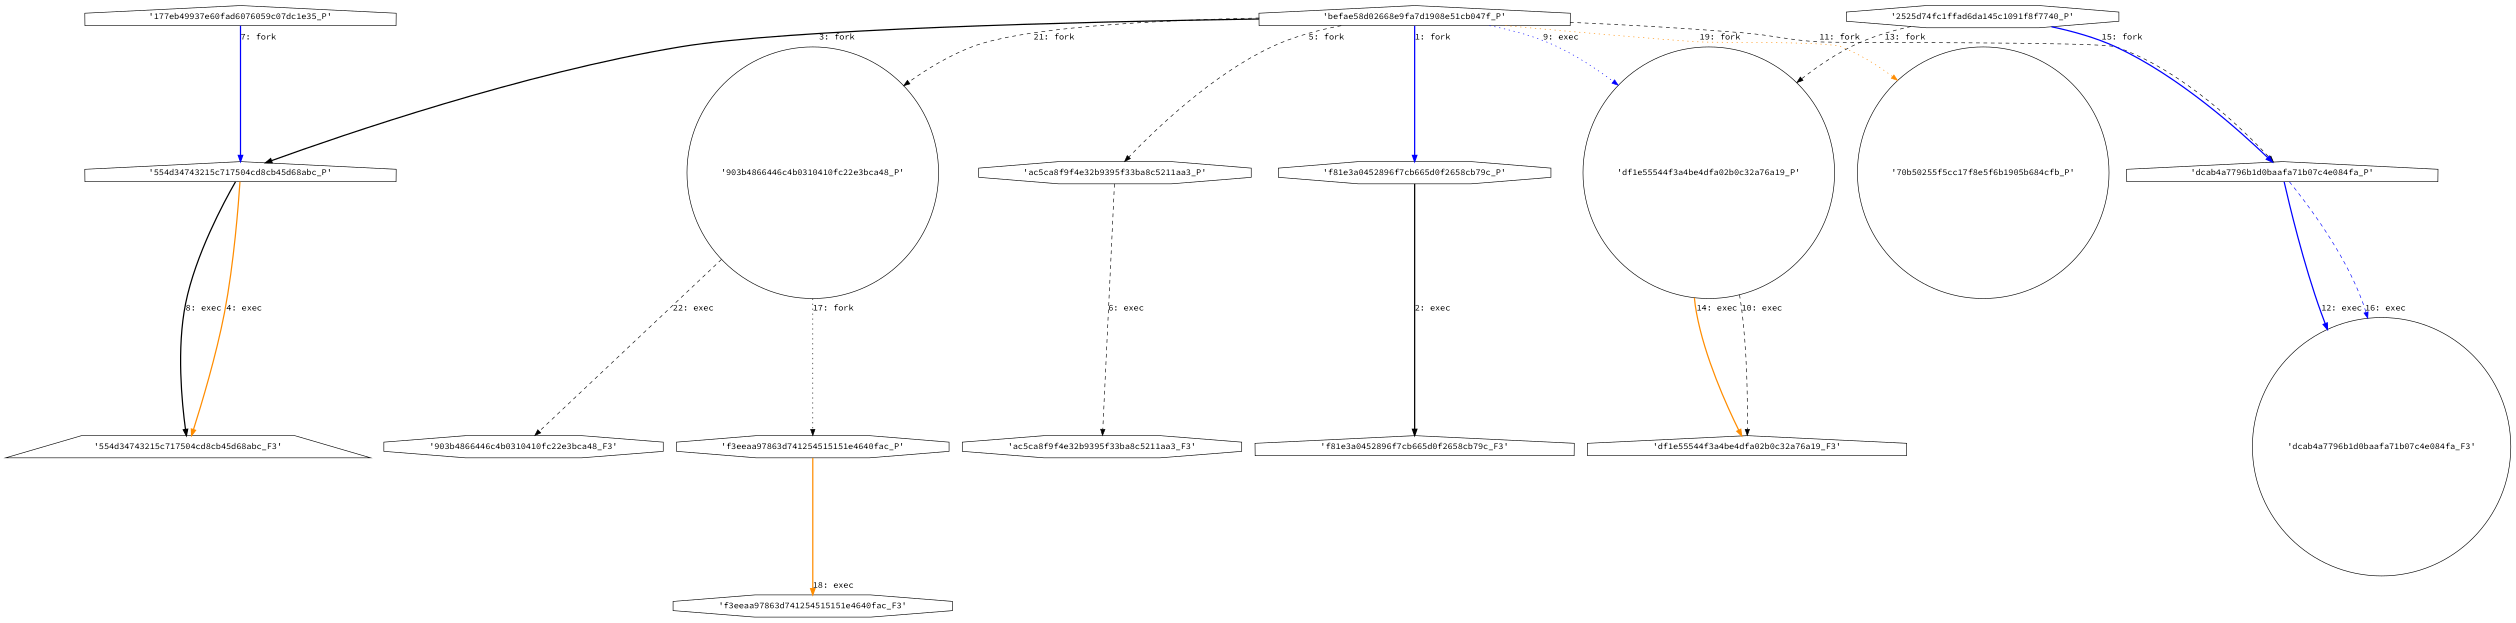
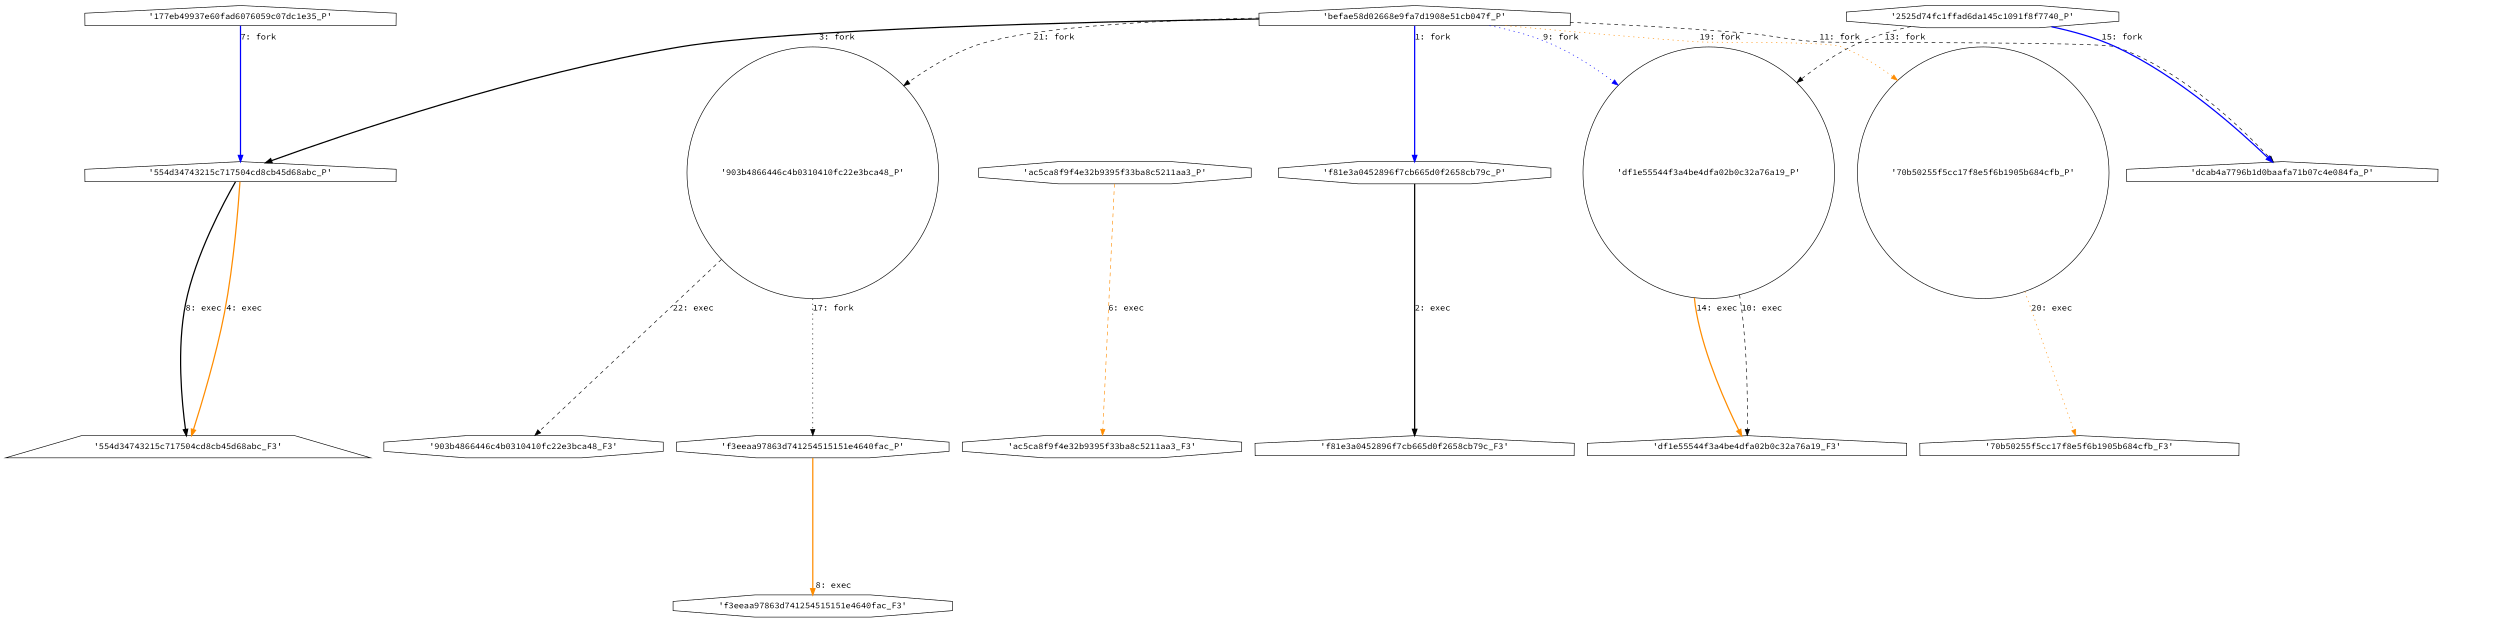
(1561, 37) -> (1561, 37)
(1225, 74) -> none
(1109, 307) -> (1109, 307)
none -> (2079, 447)
(2382, 447) -> none
(833, 585) -> (833, 585)
